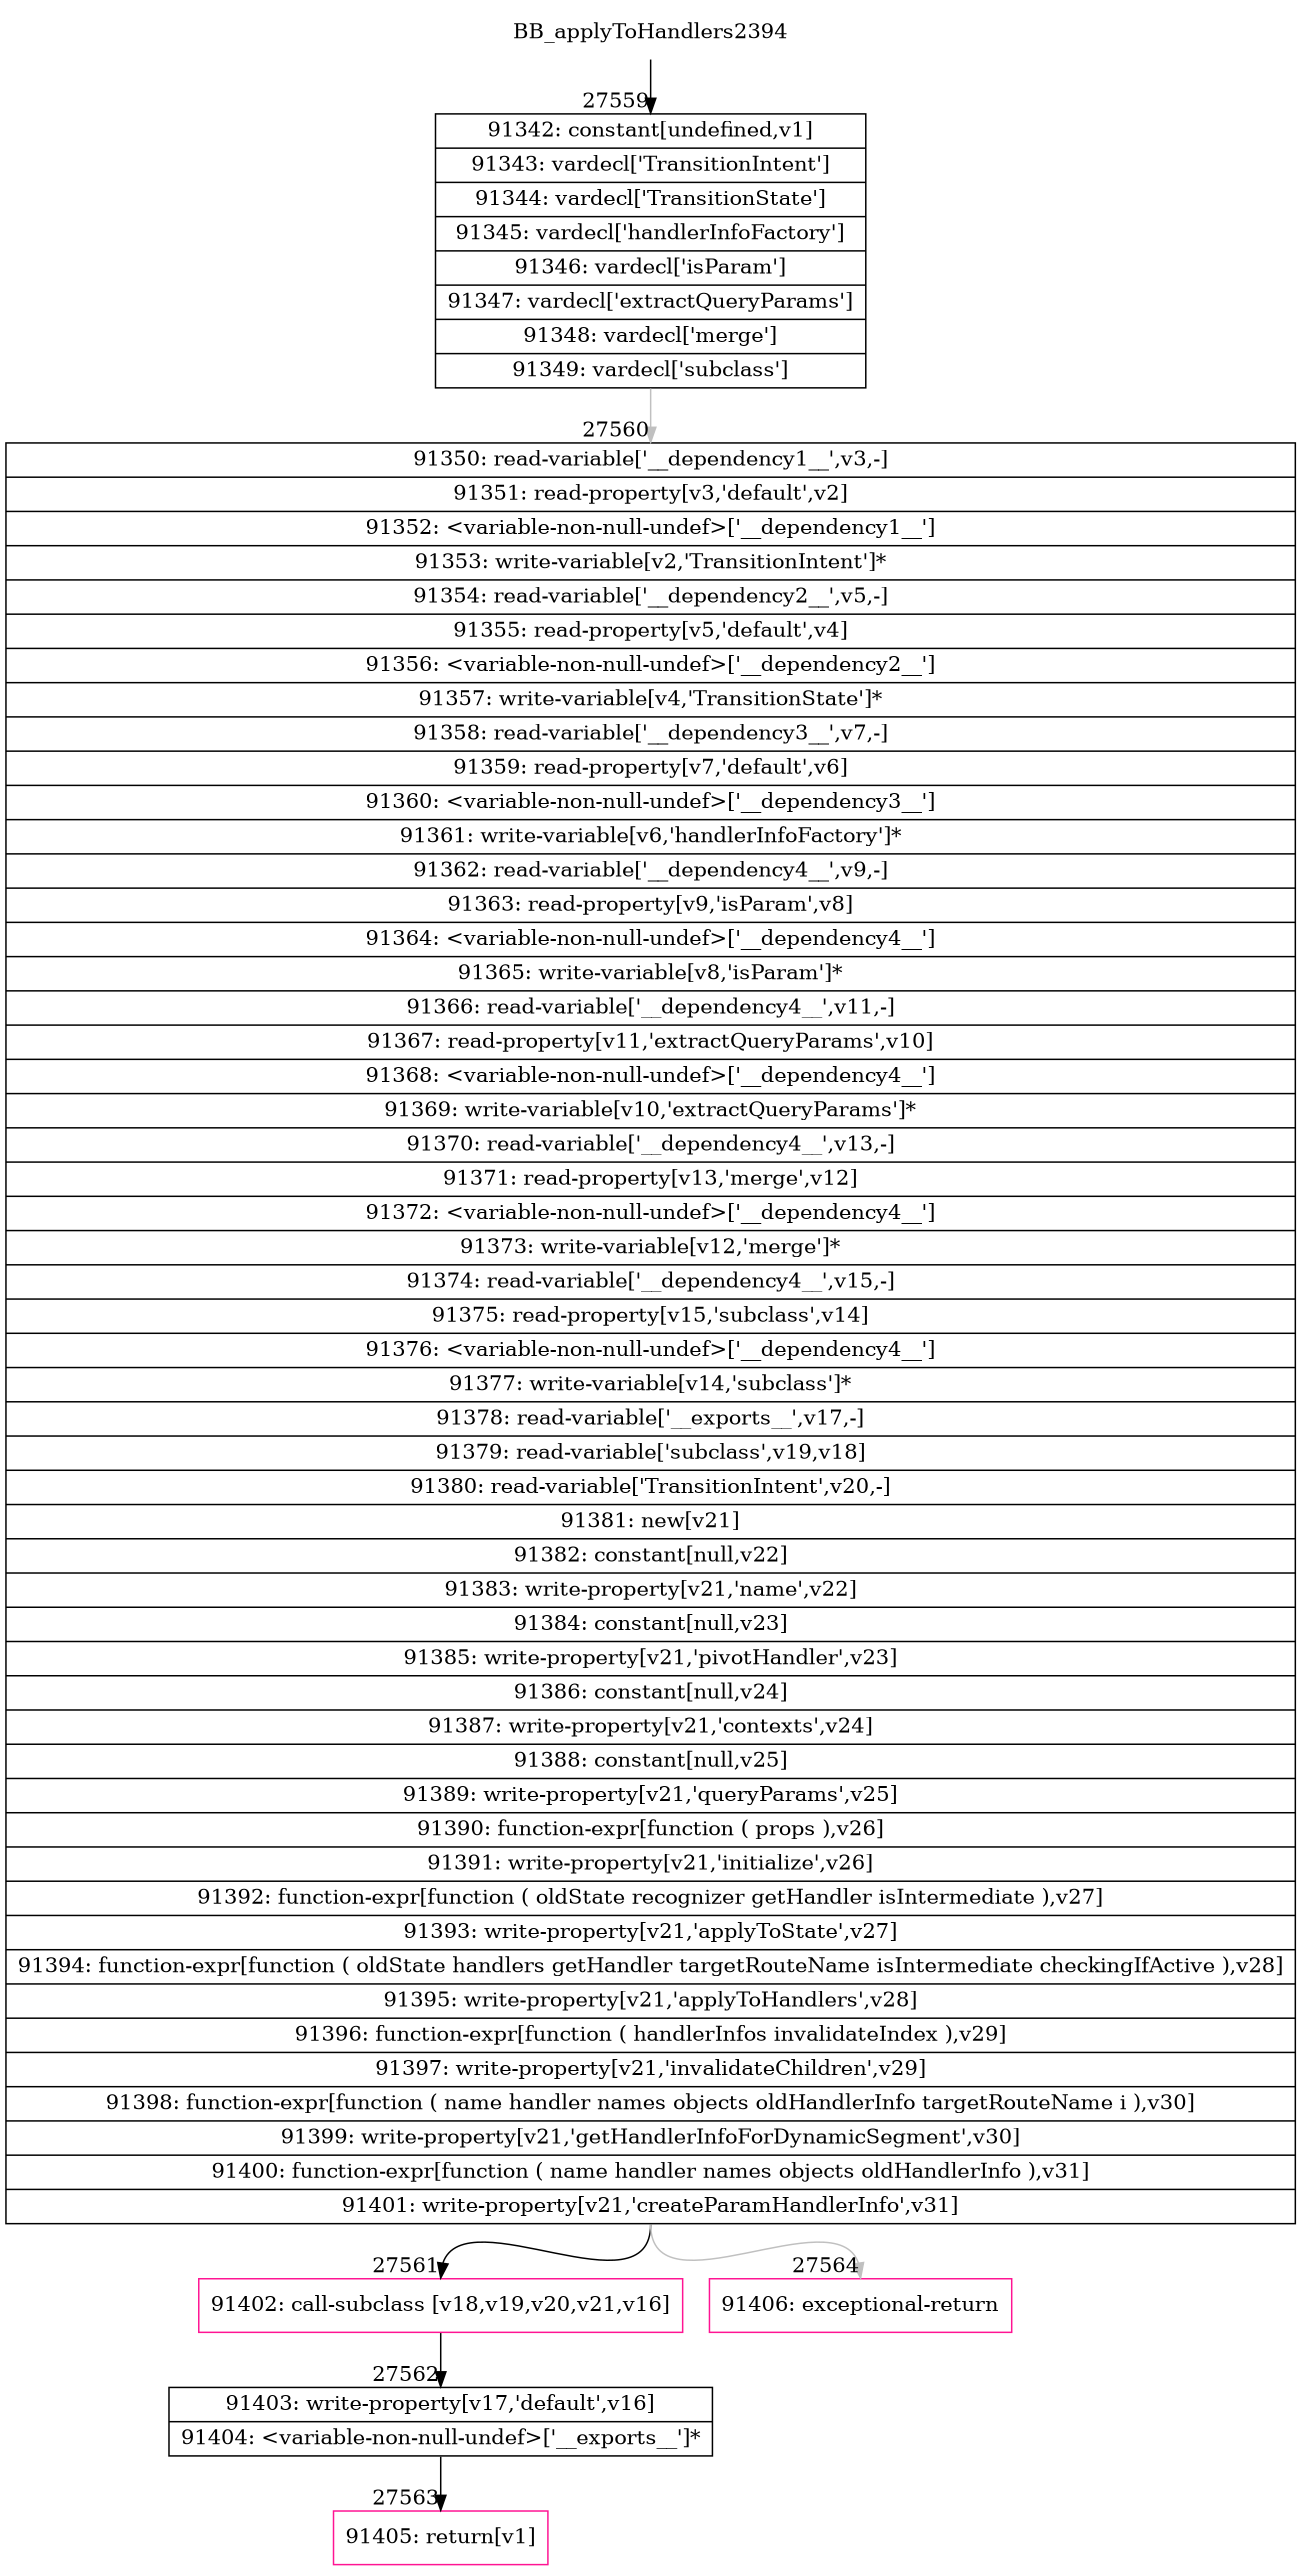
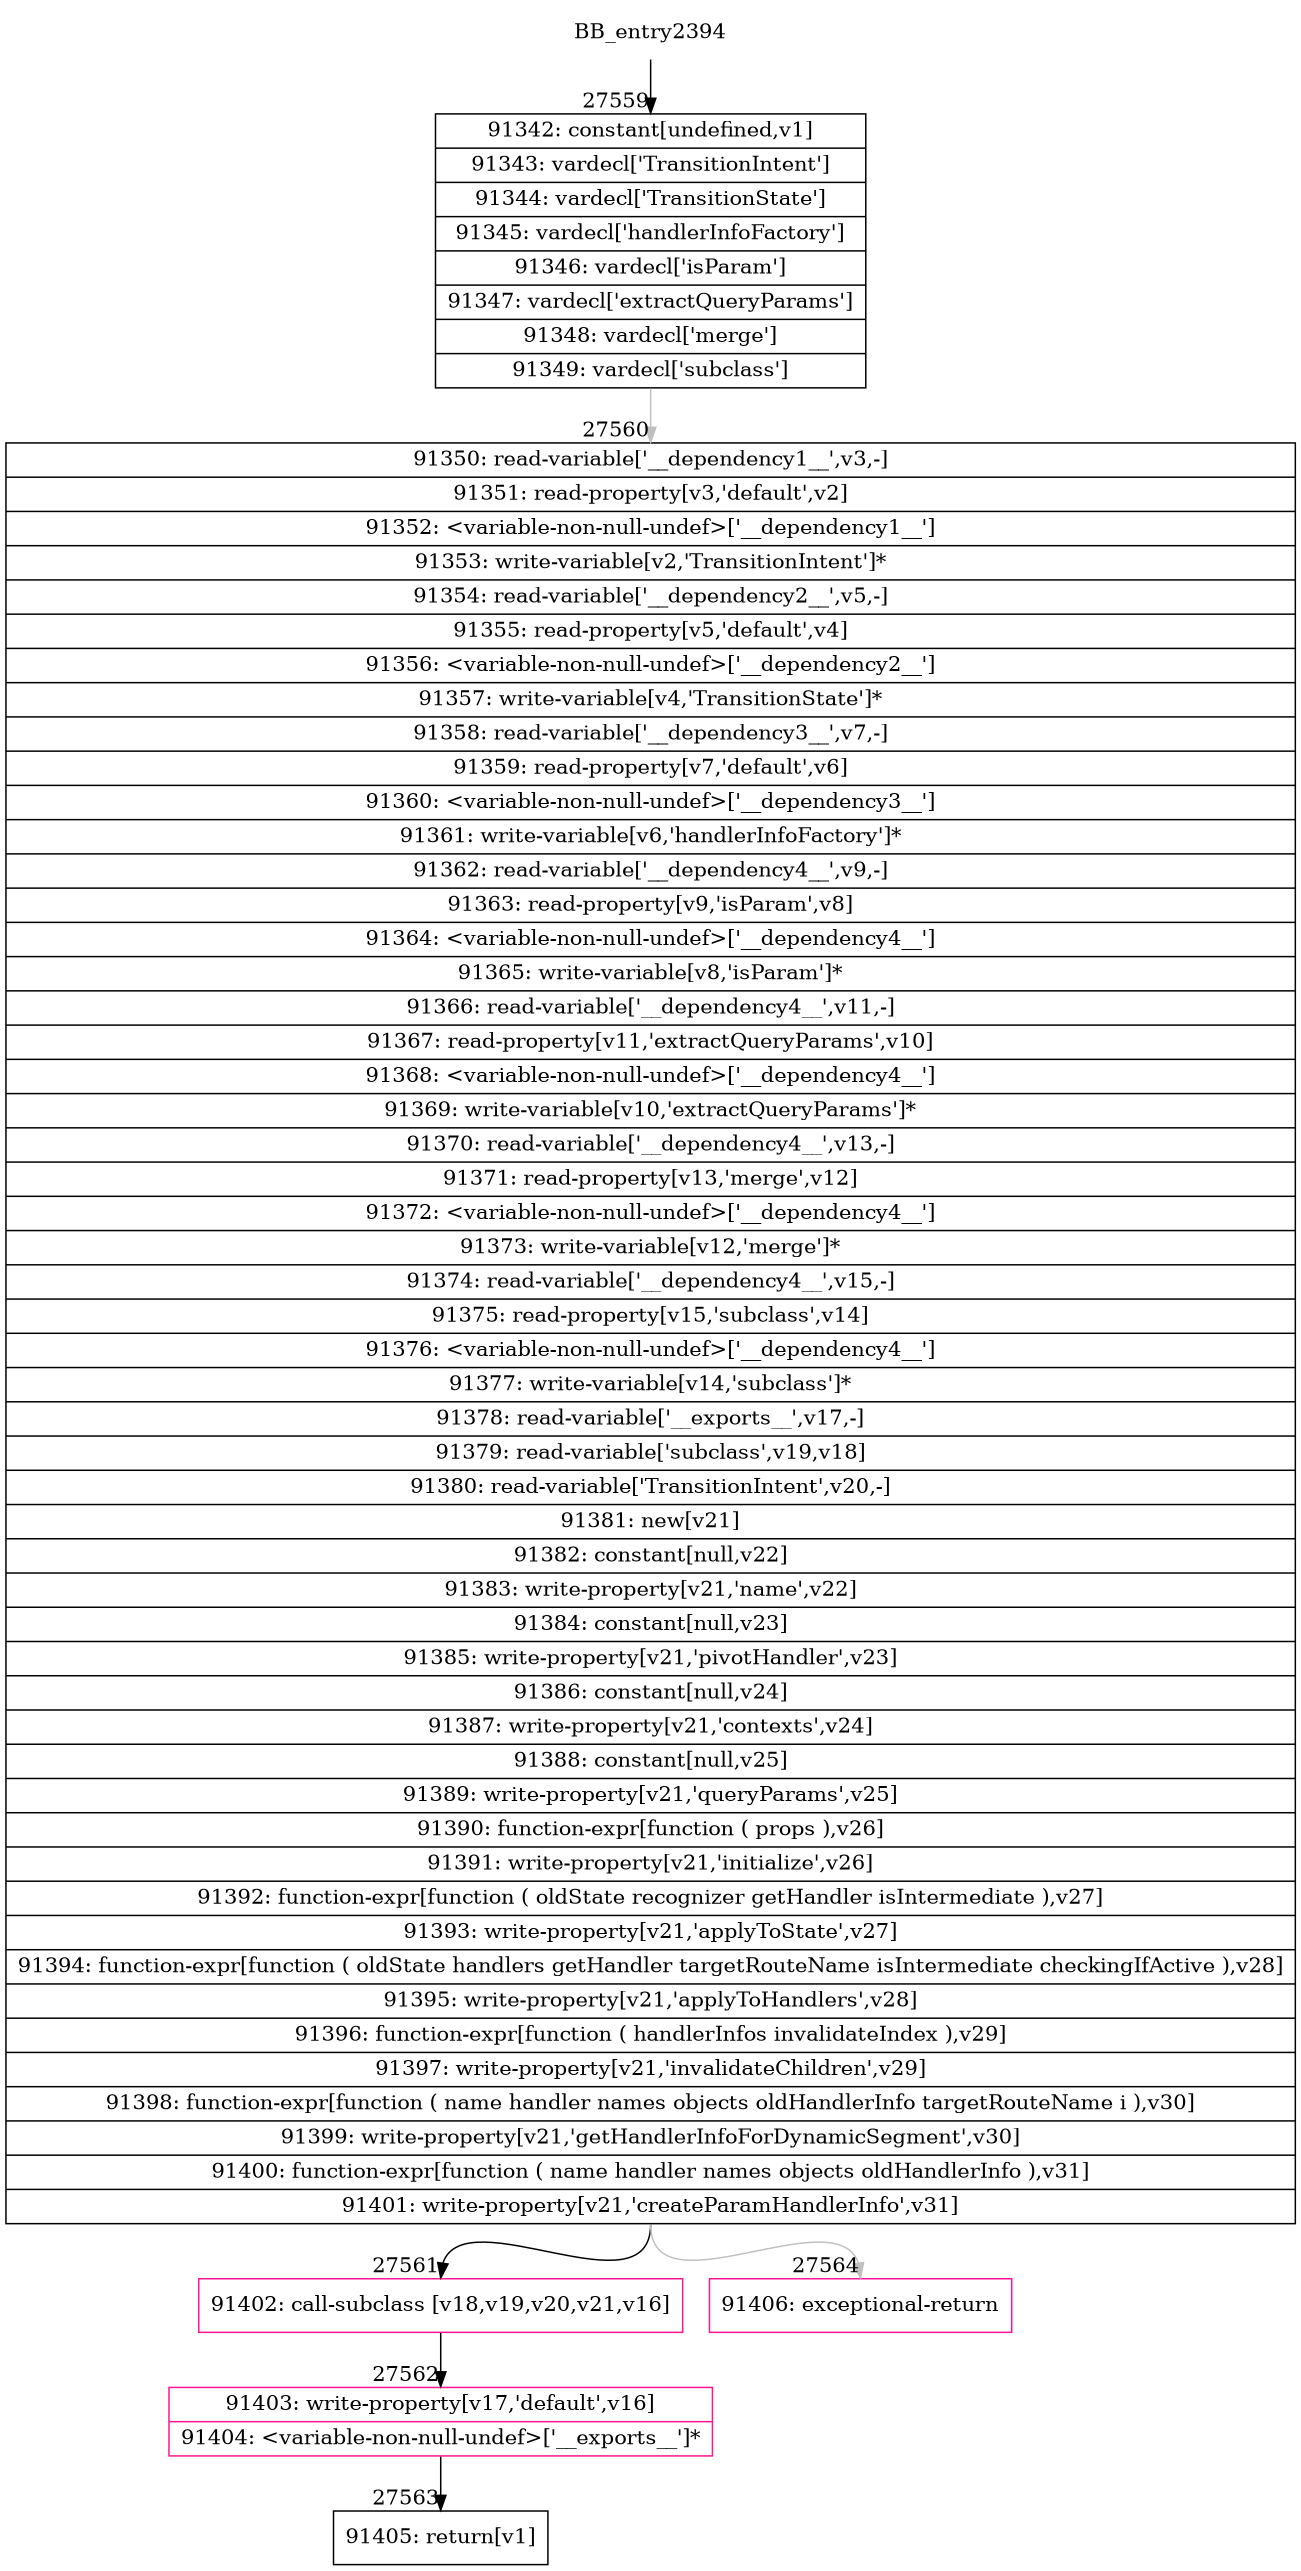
(651, 33) -> (651, 33)
(441, 2422) -> (441, 2422)
(441, 2538) -> (441, 2538)
